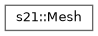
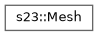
(49, 18) -> (49, 18)
